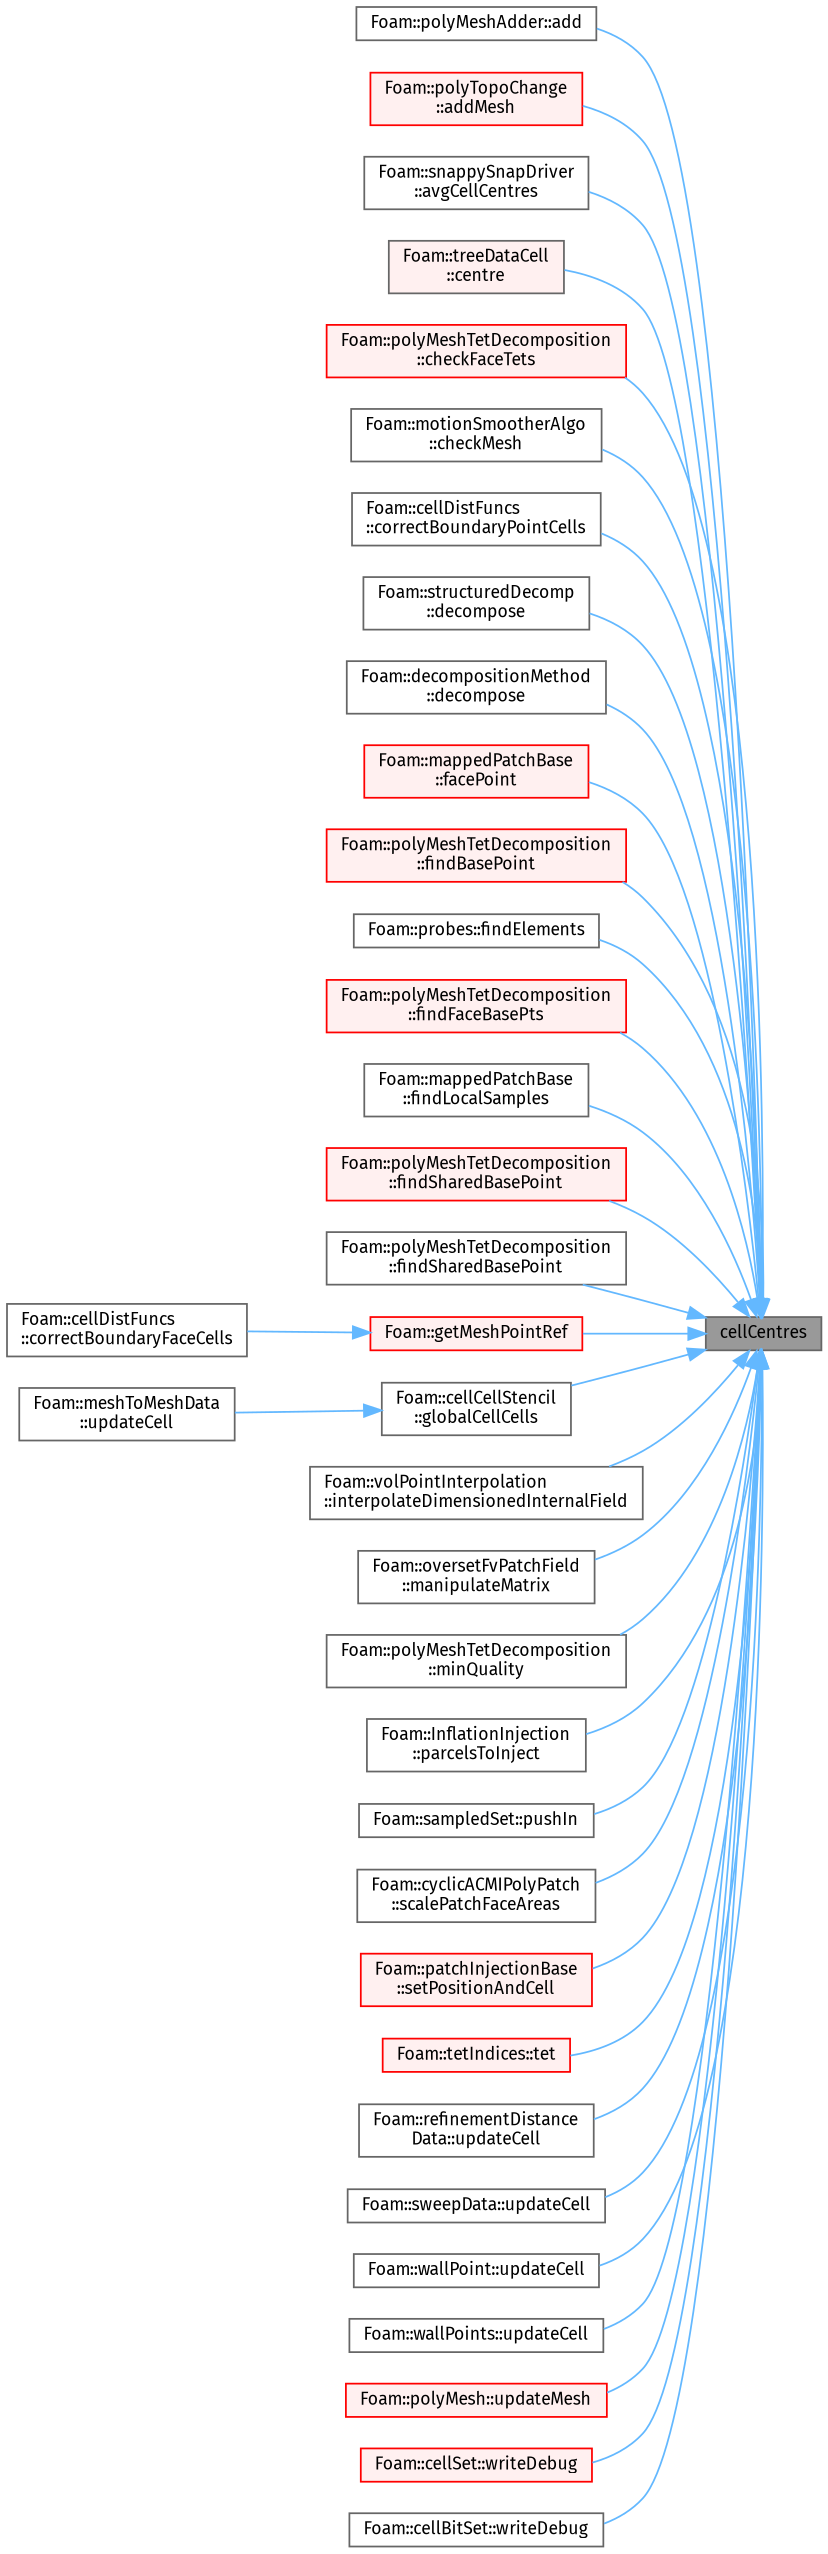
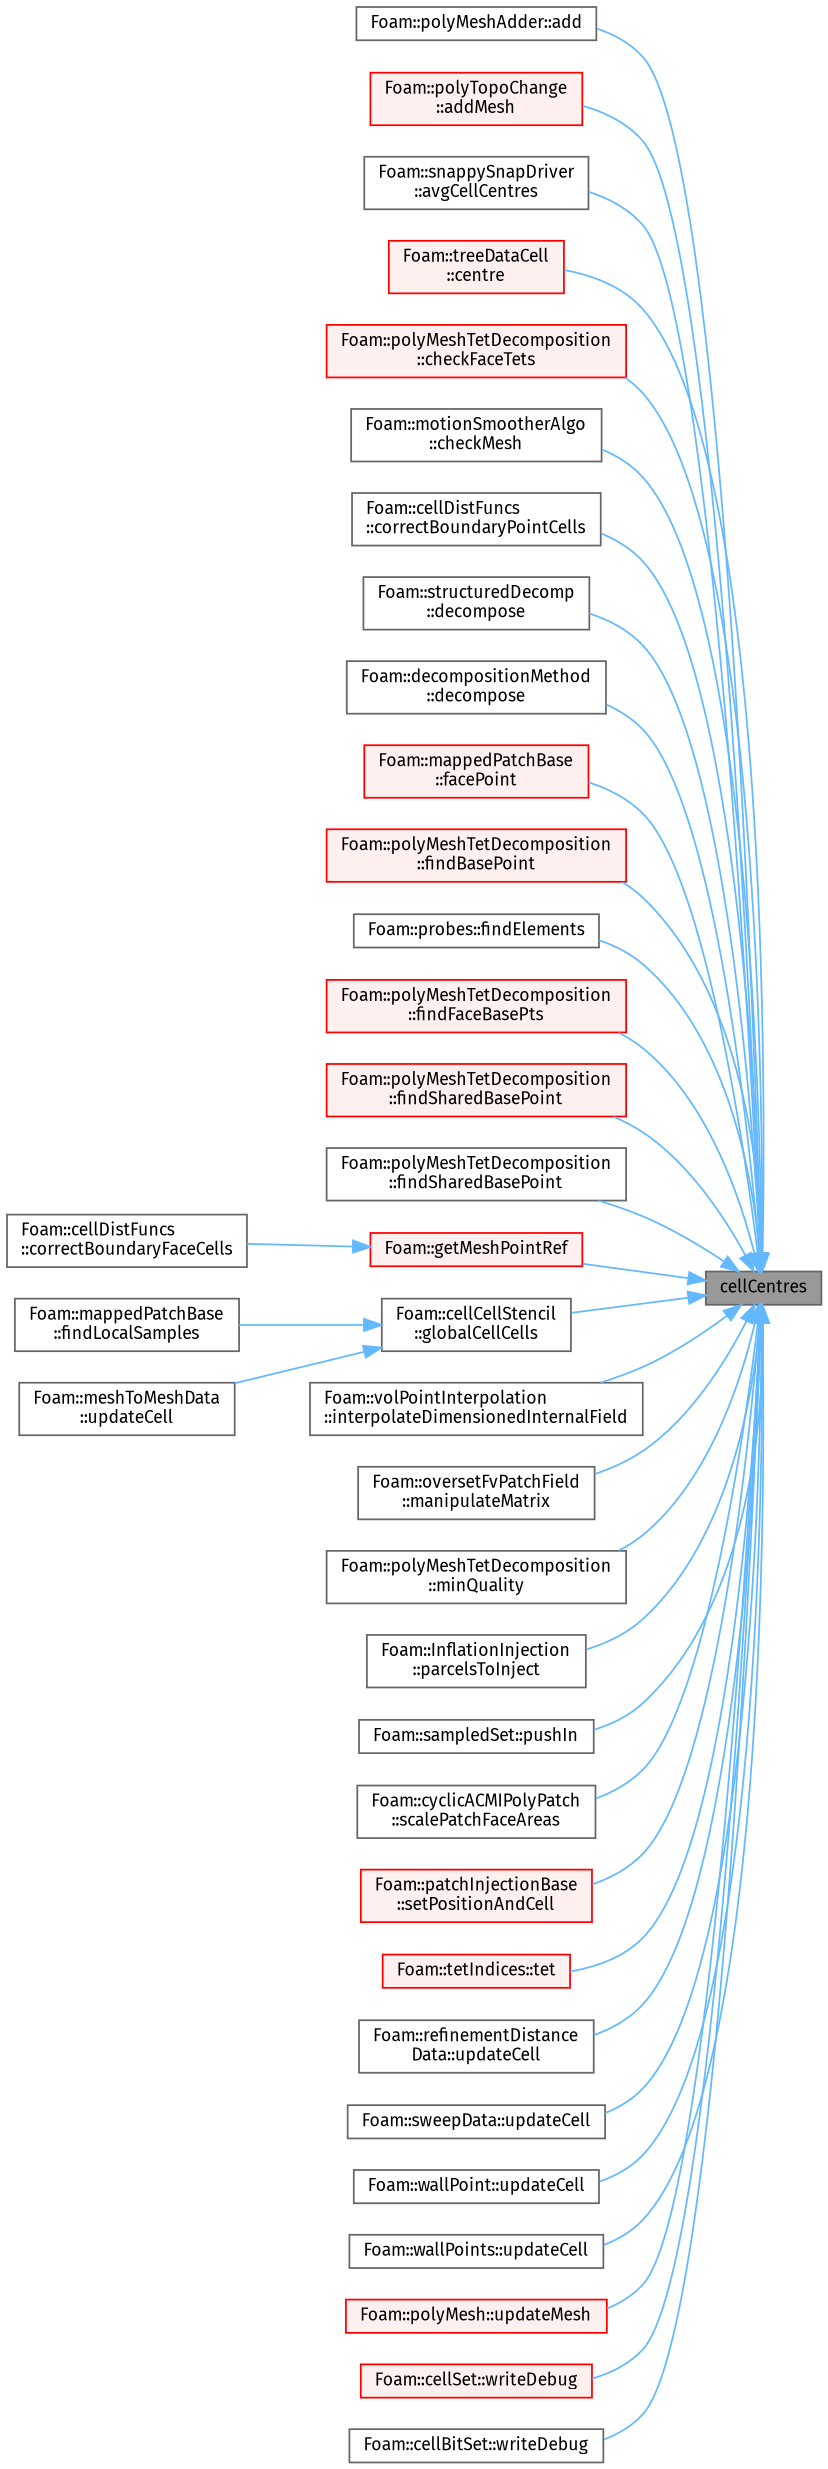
(476, 267) -> (476, 267)
(691, 1183) -> (301, 1325)
